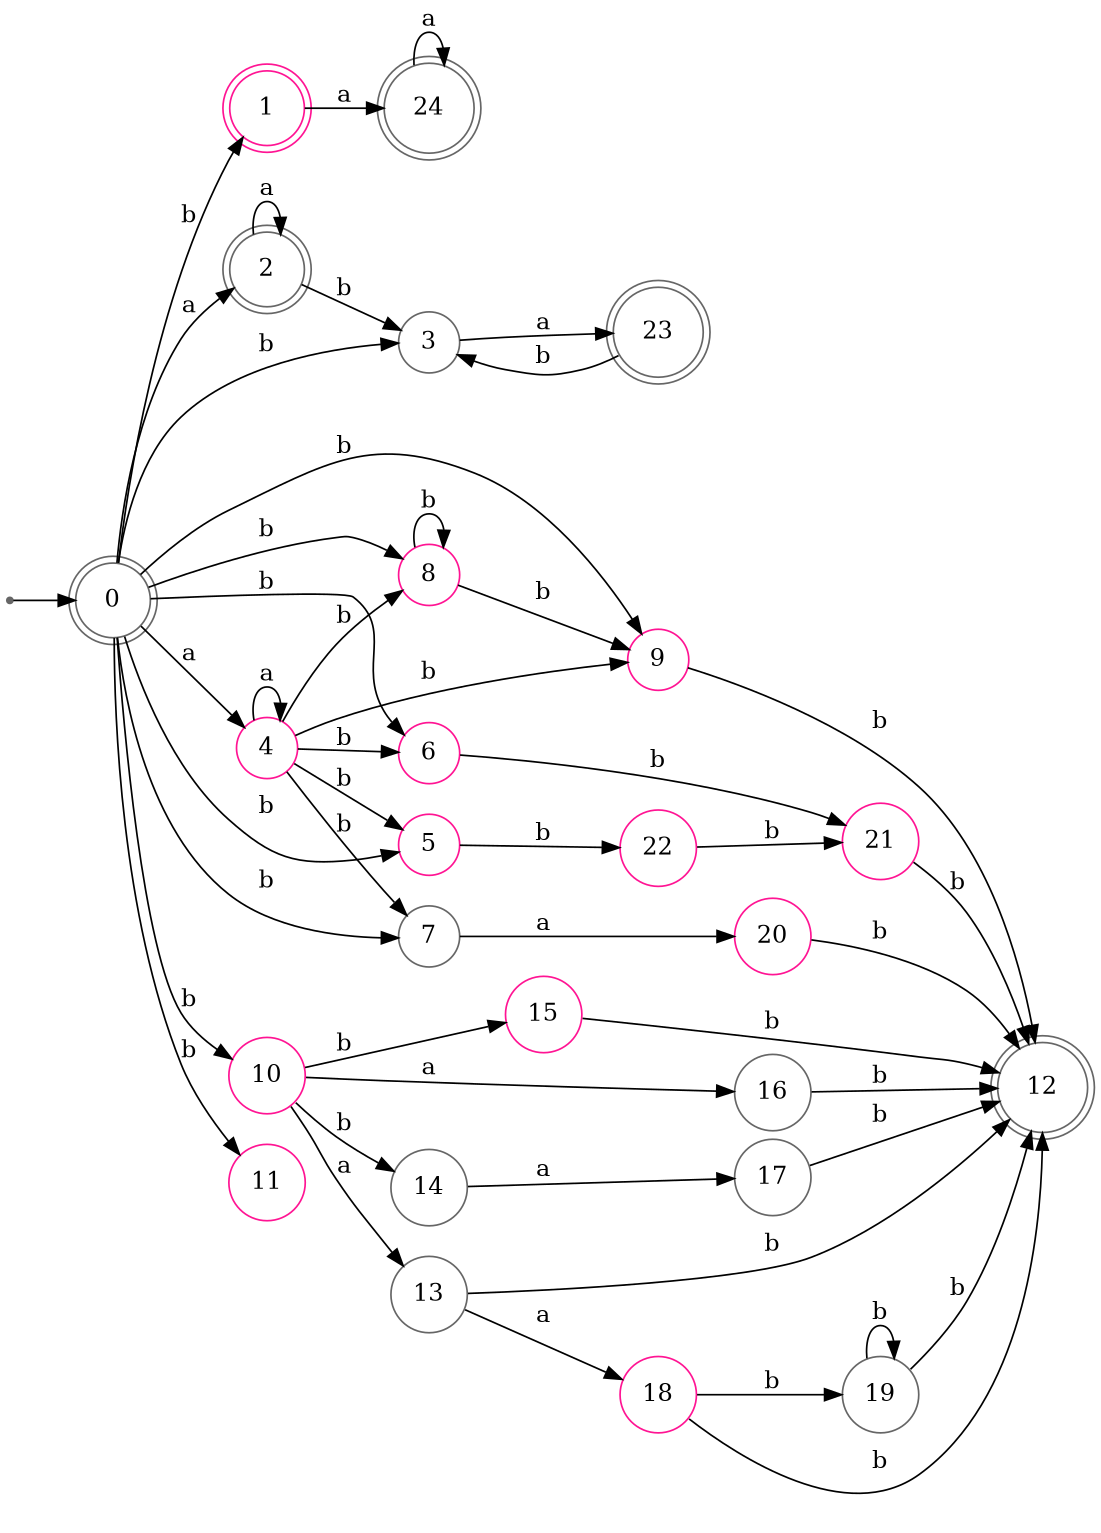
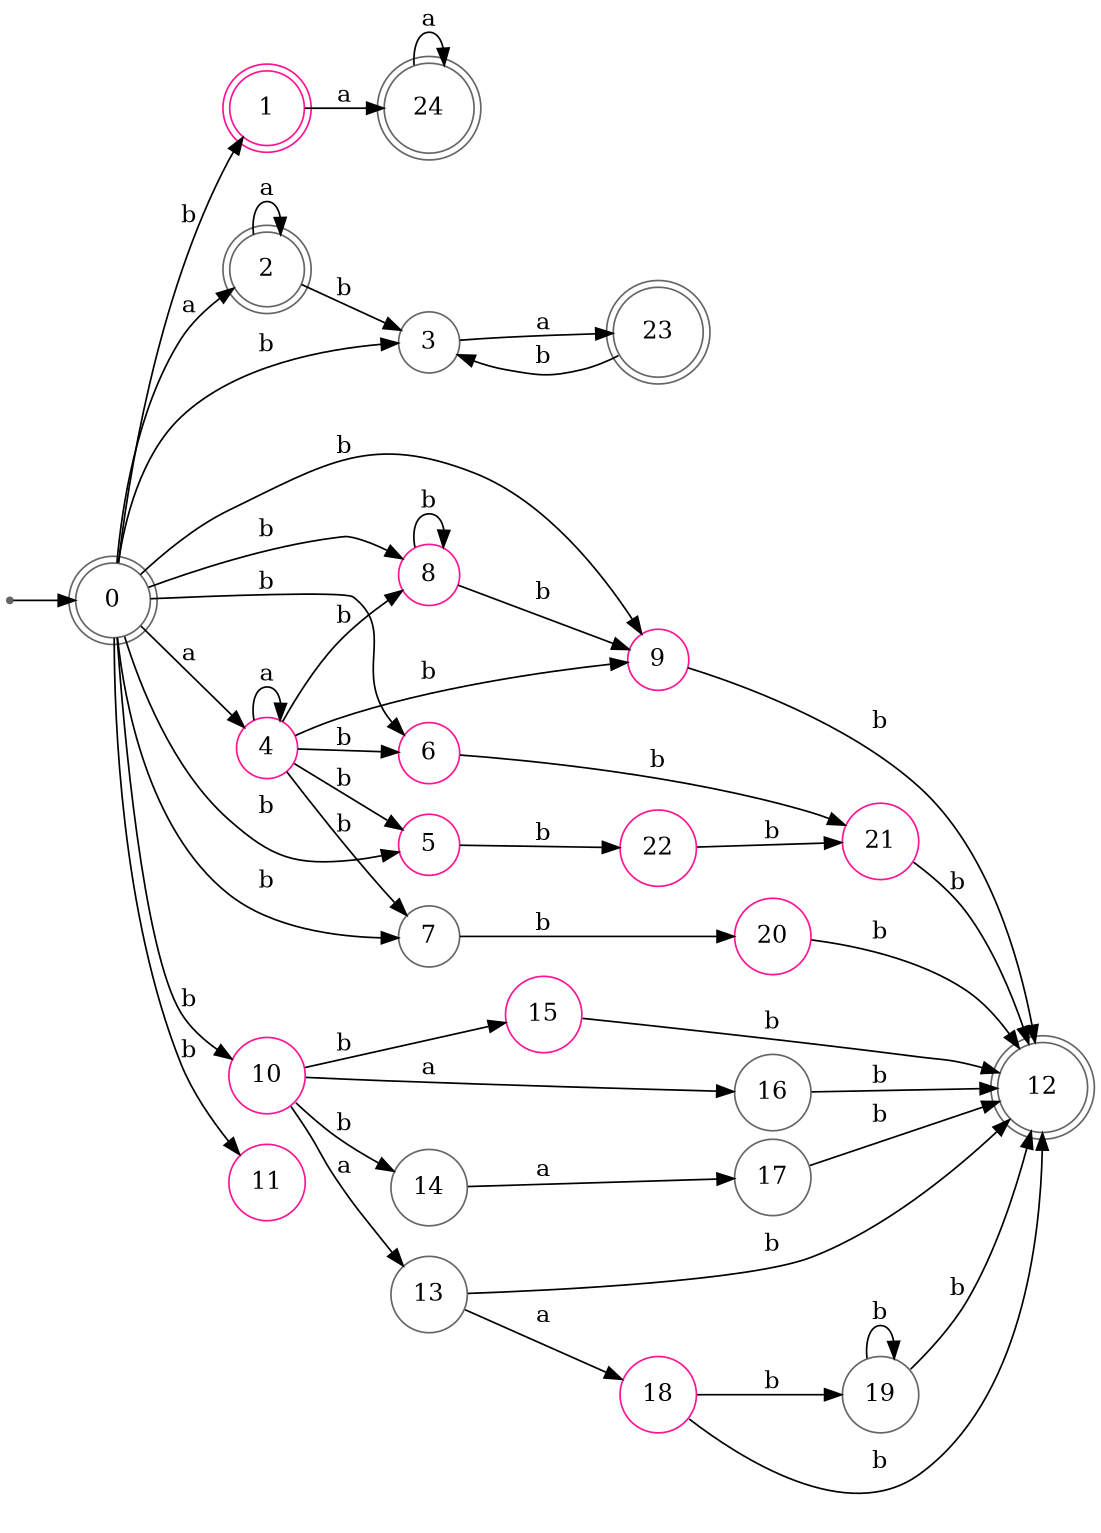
(544, 924) -> (544, 924)
